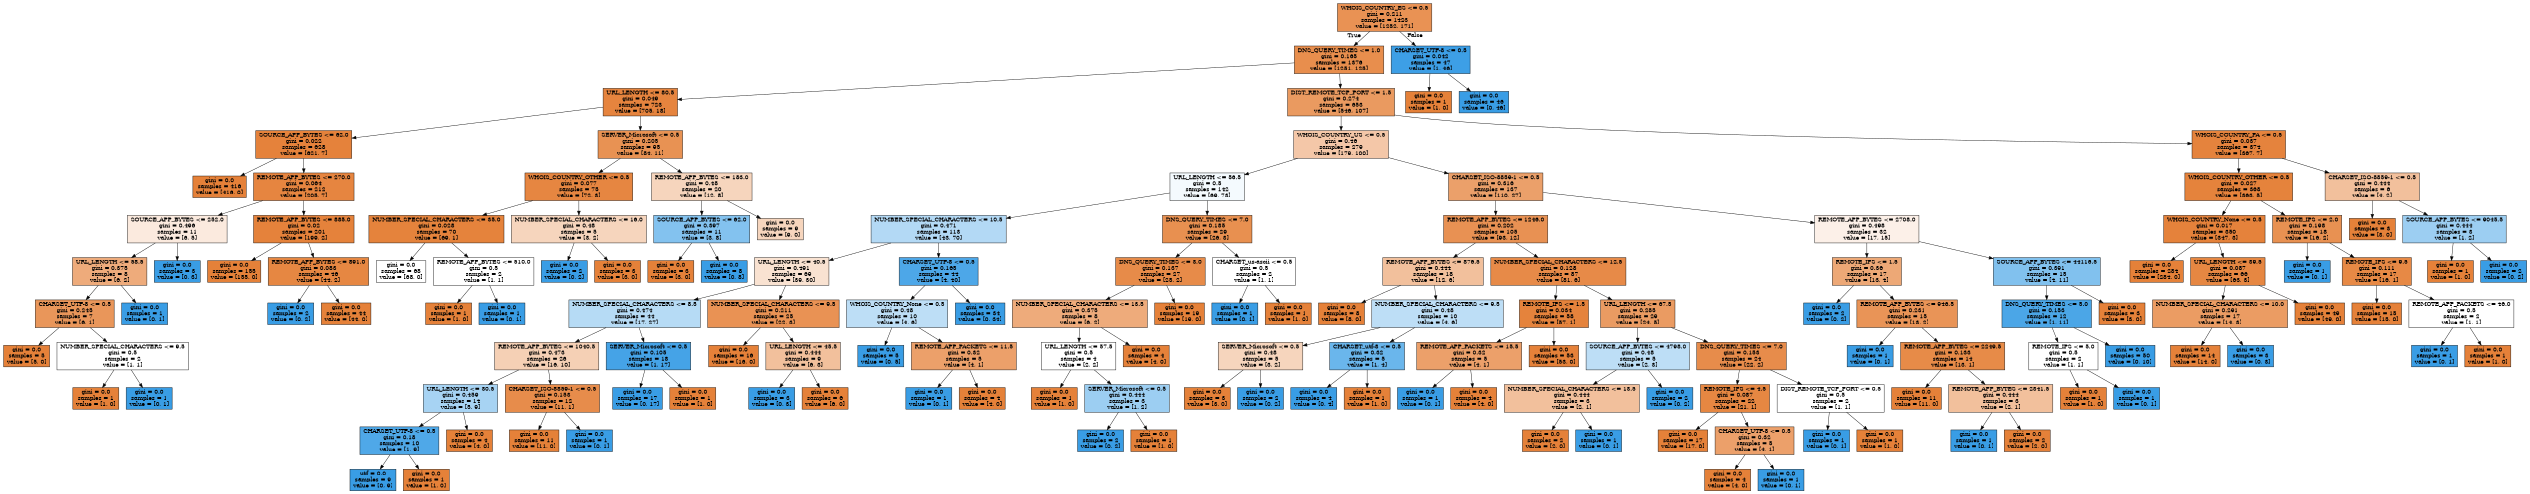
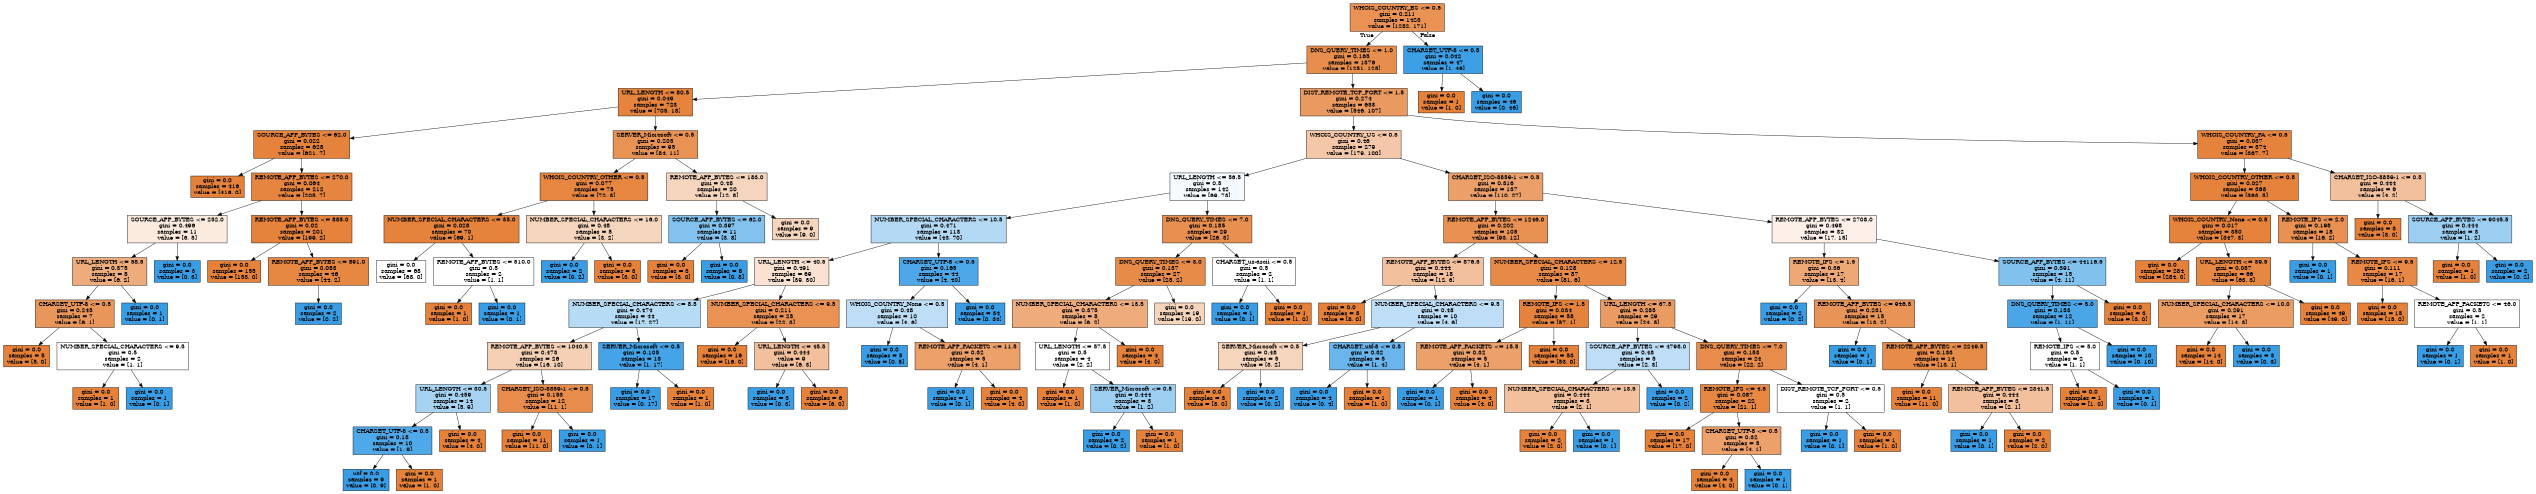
(346, 314) -> none
(1180, 314) -> (1180, 314)
(803, 356) -> (792, 356)
(2130, 356) -> (2132, 356)
